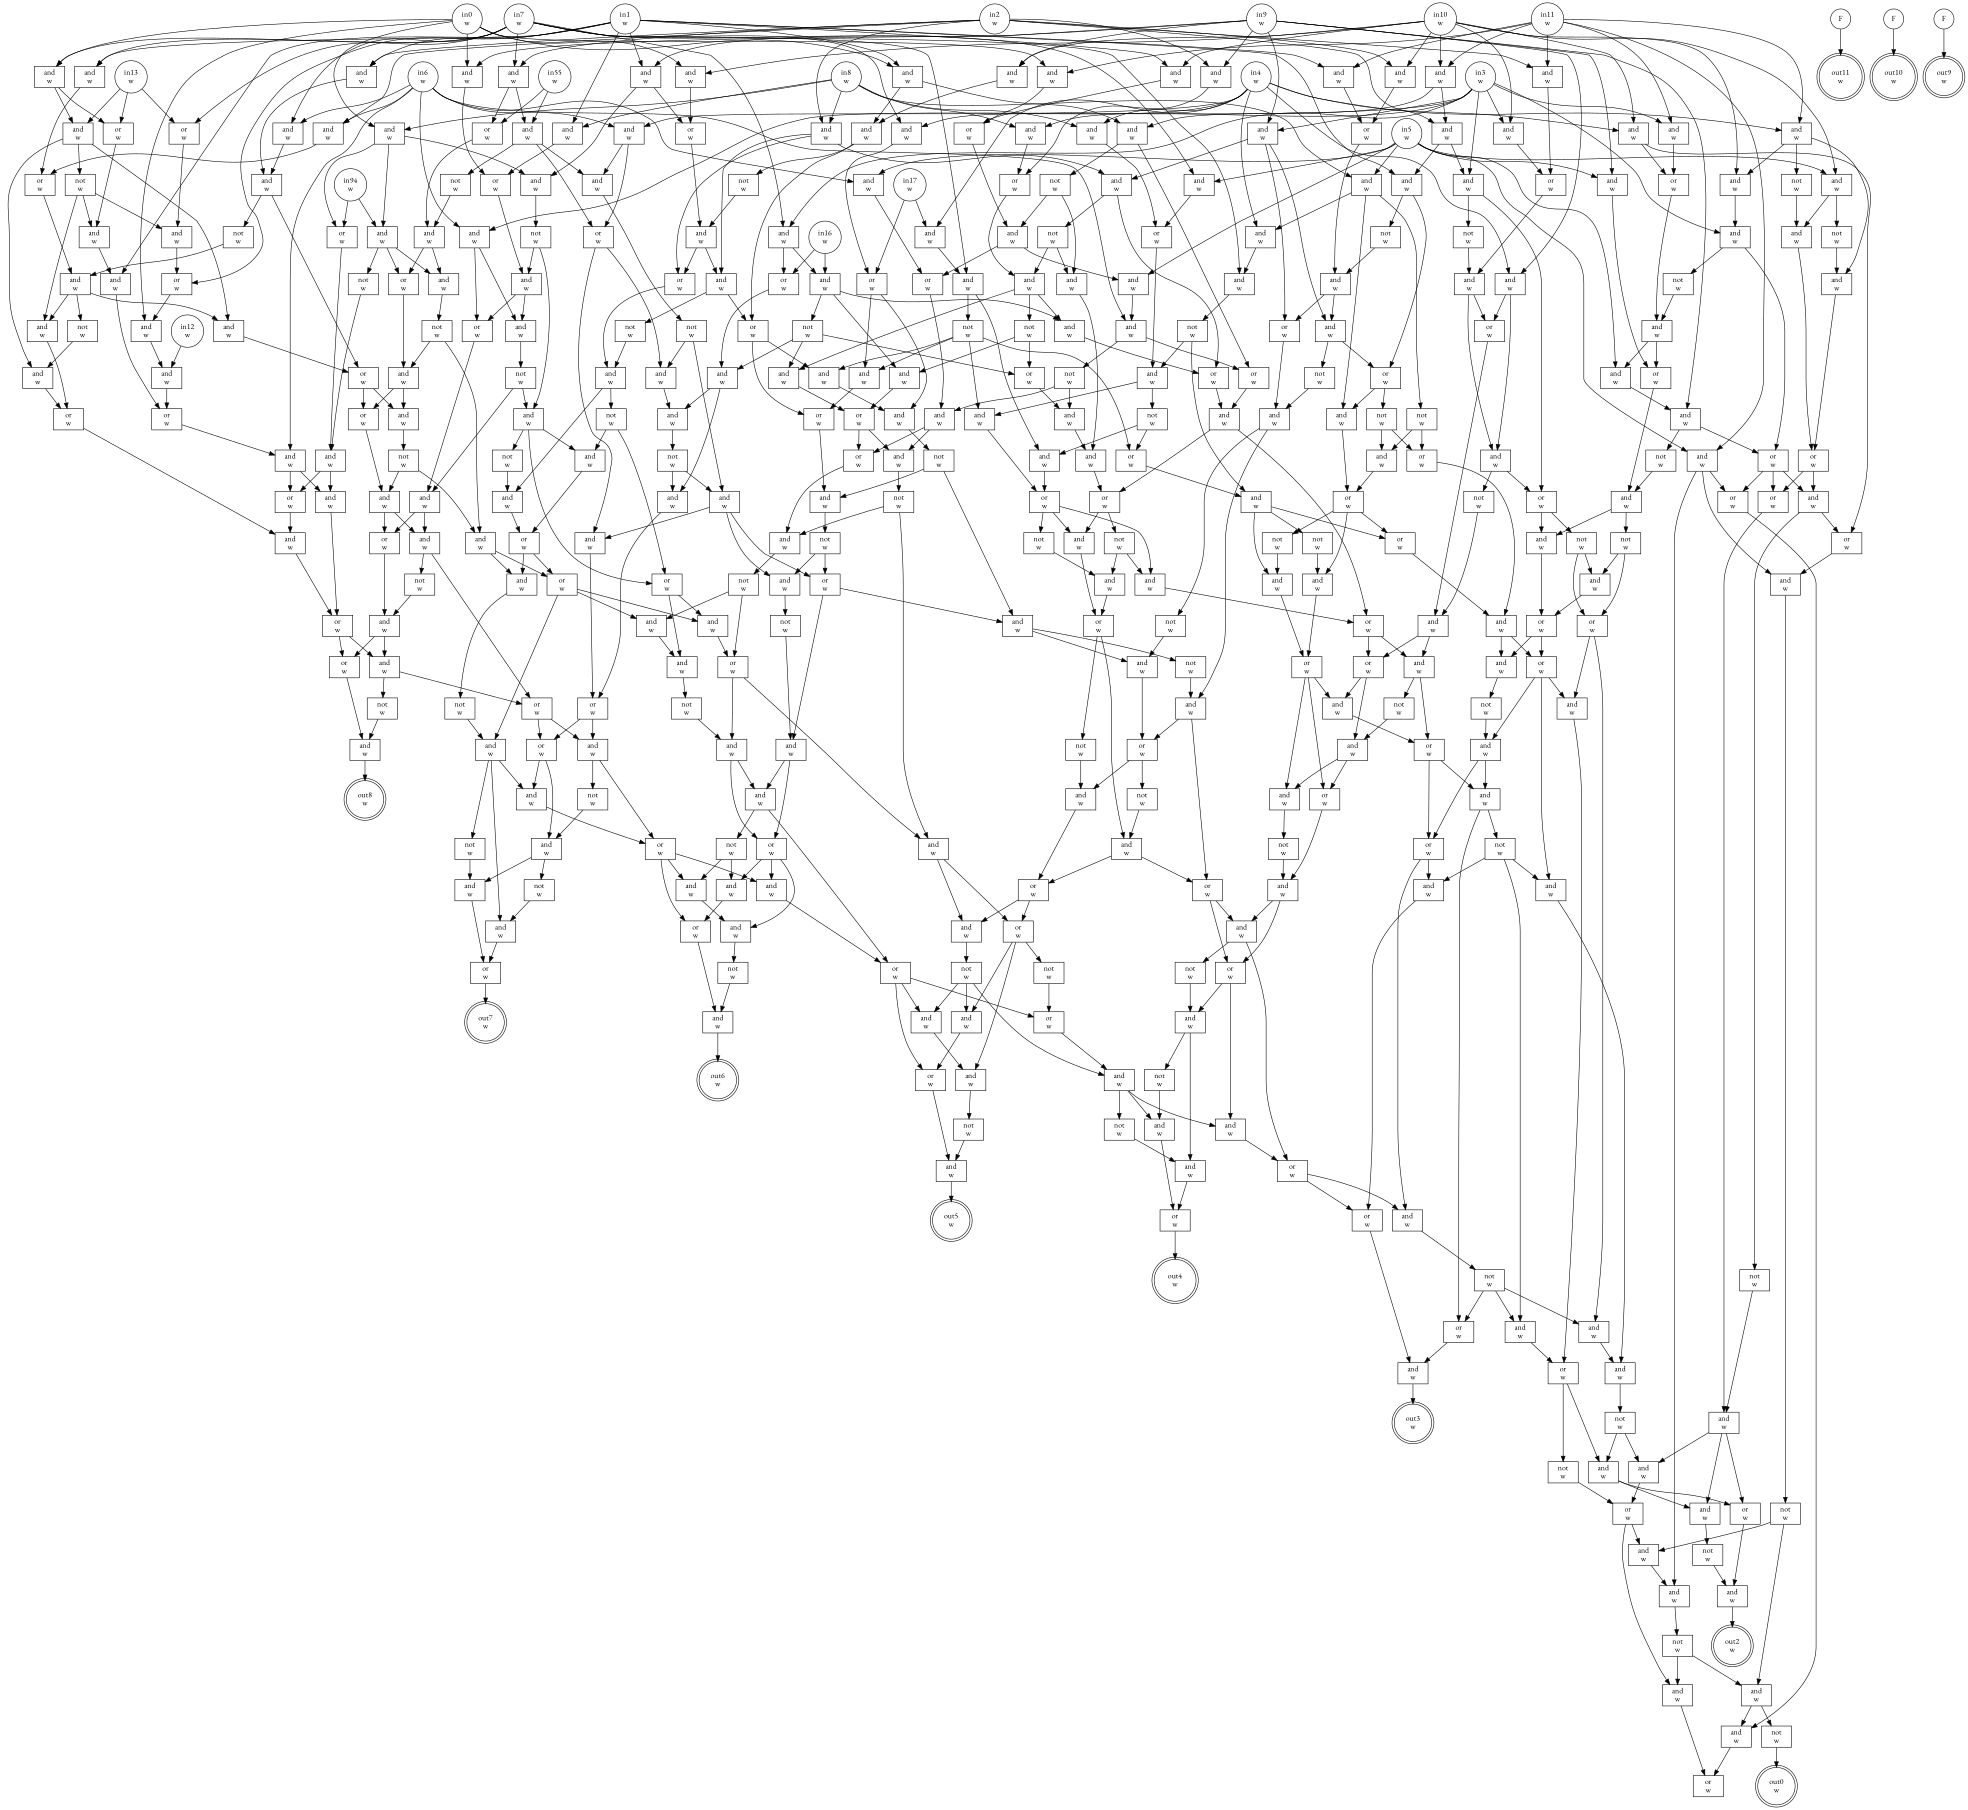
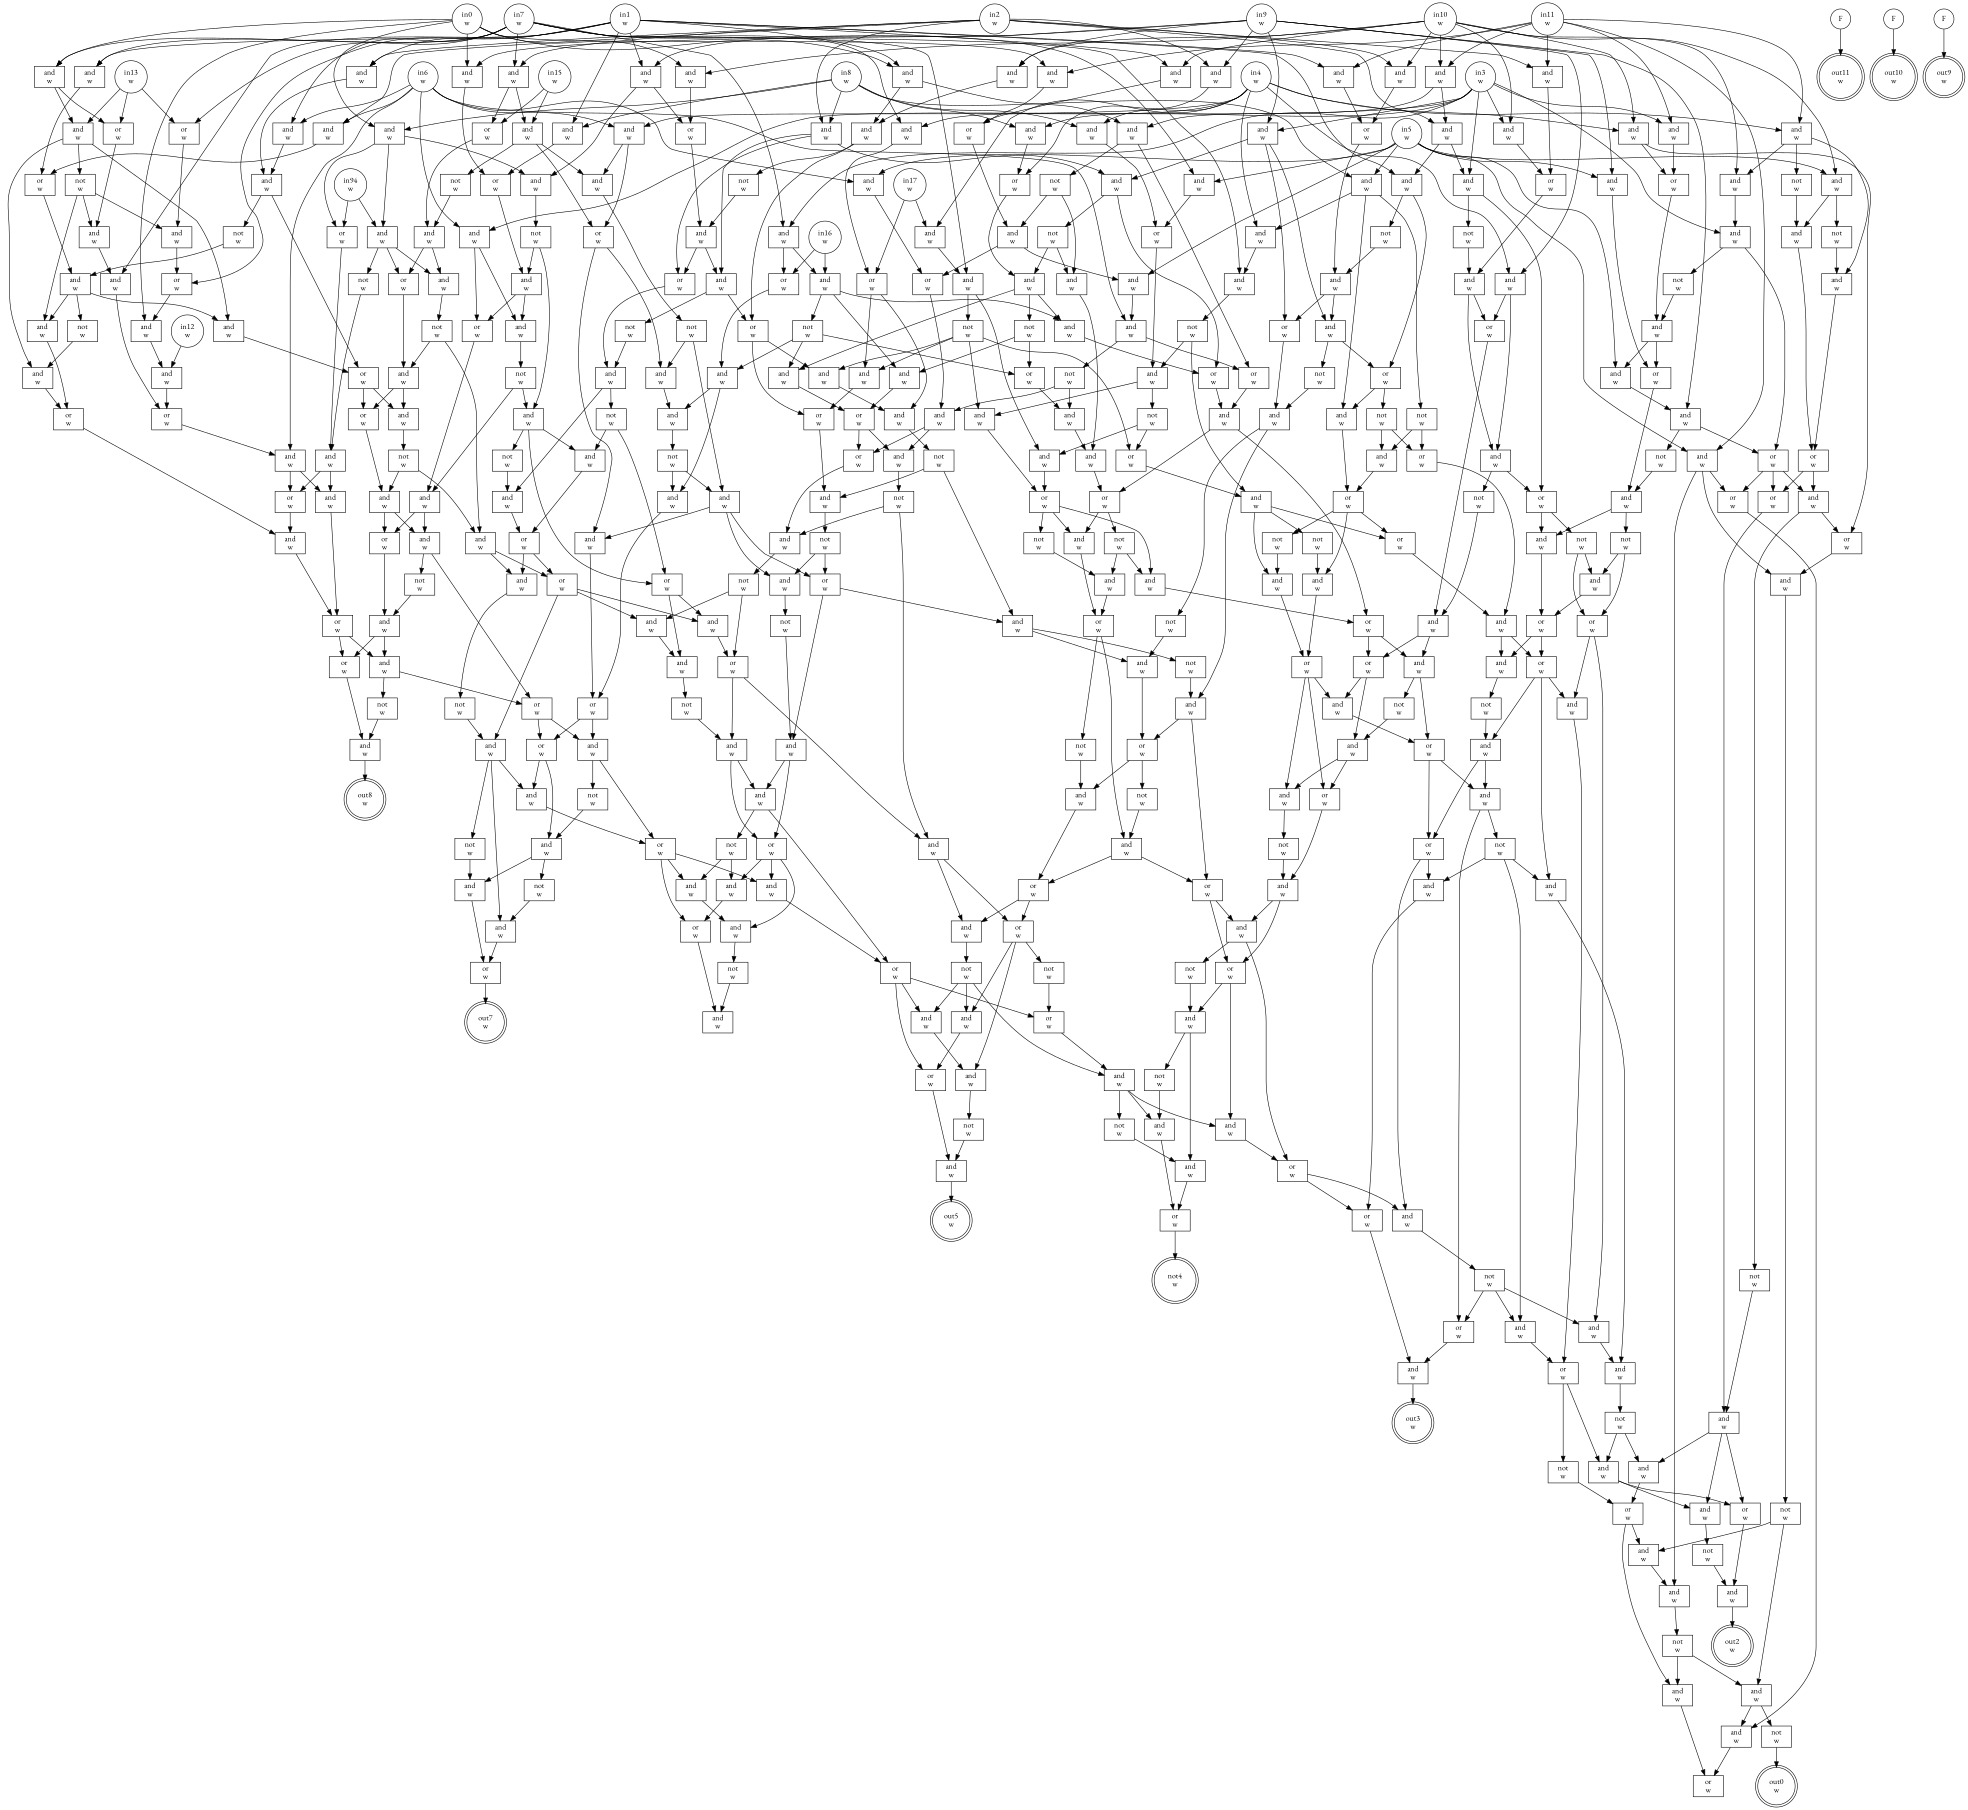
(555, 77) -> (555, 77)
(718, 1080) -> none
(1175, 1280) -> (1175, 1280)
